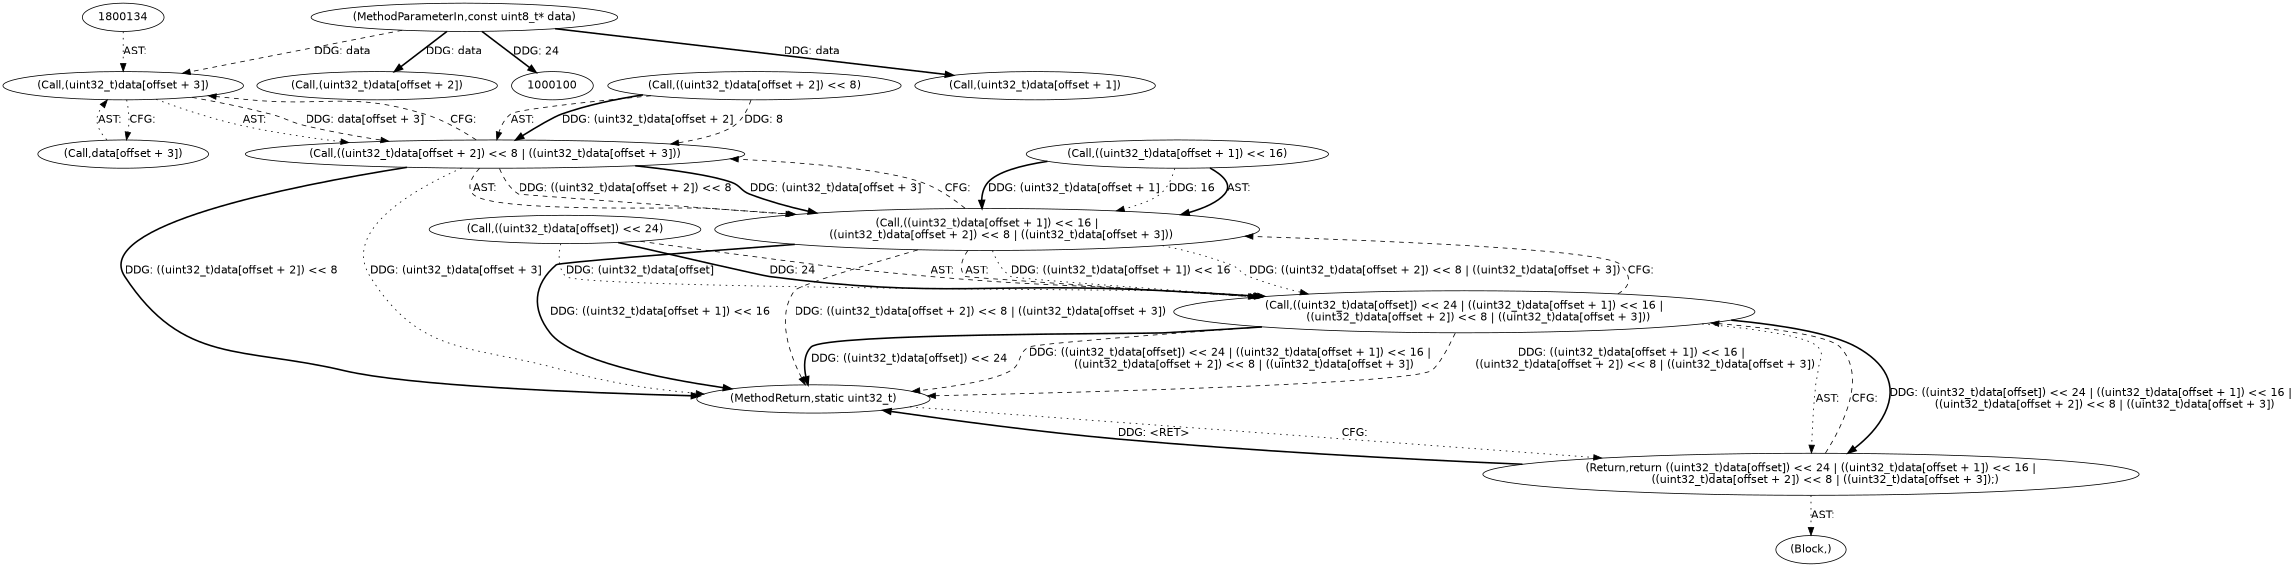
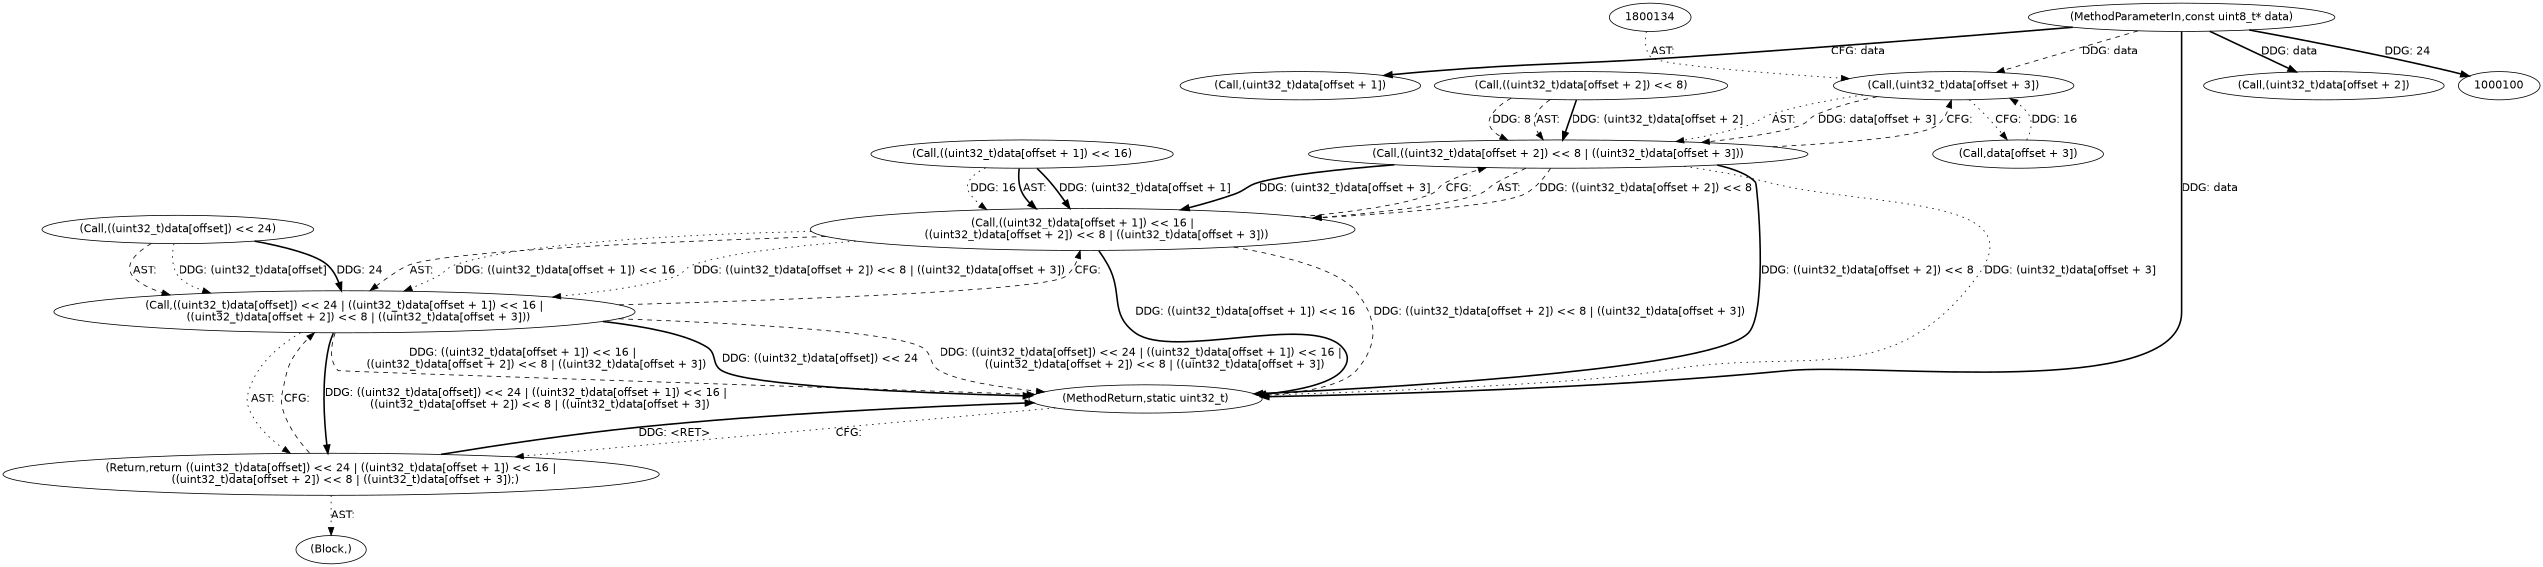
(812, 51) -> (1858, 51)
(112, 120) -> (2055, 120)
none -> (1877, 370)
